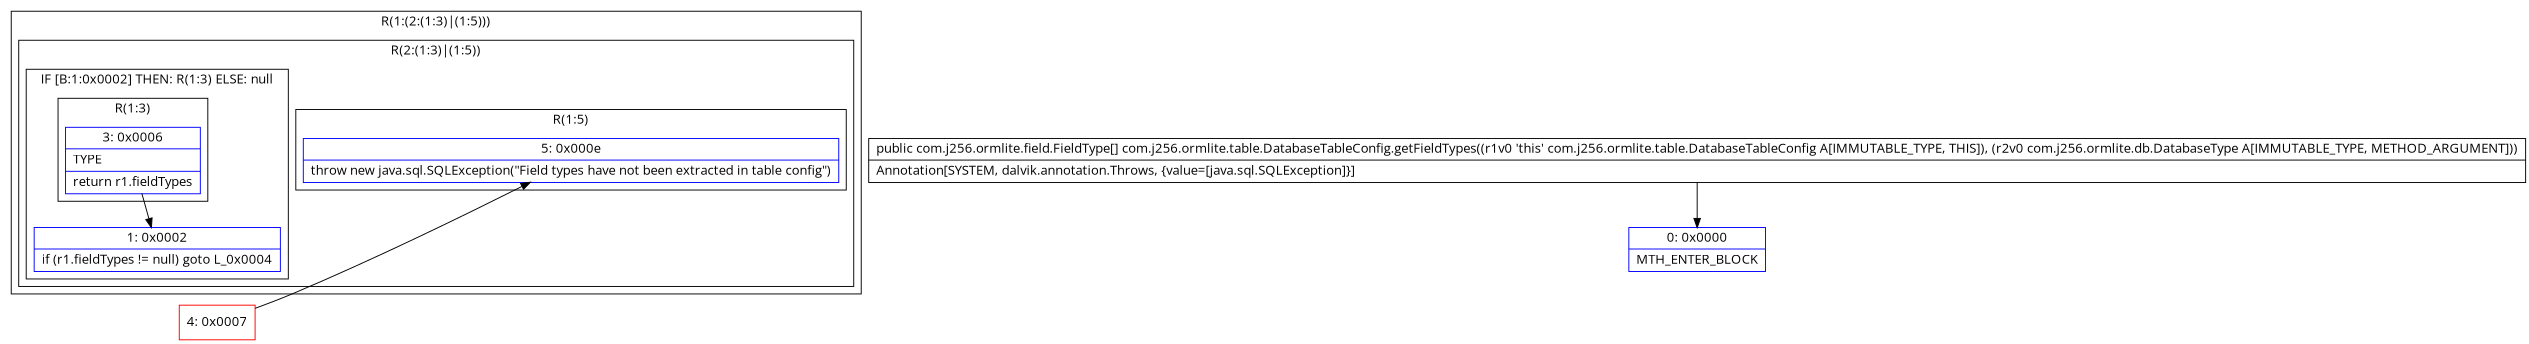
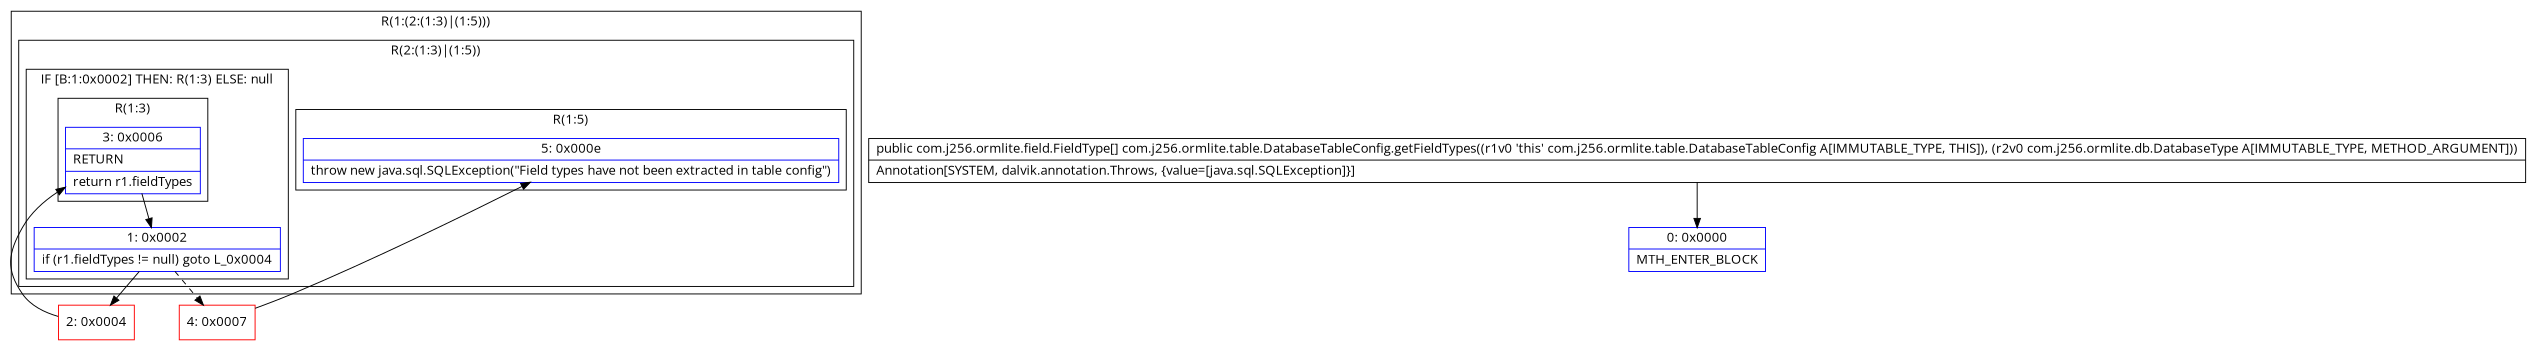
(88, 160) -> (99, 160)
none -> (186, 285)
none -> (96, 322)
